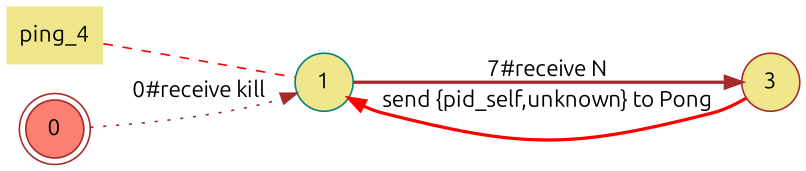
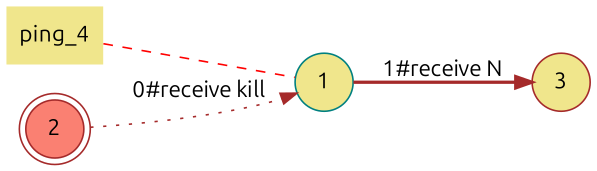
(547, 70) -> (443, 70)
(55, 129) -> (55, 129)
(556, 140) -> none
